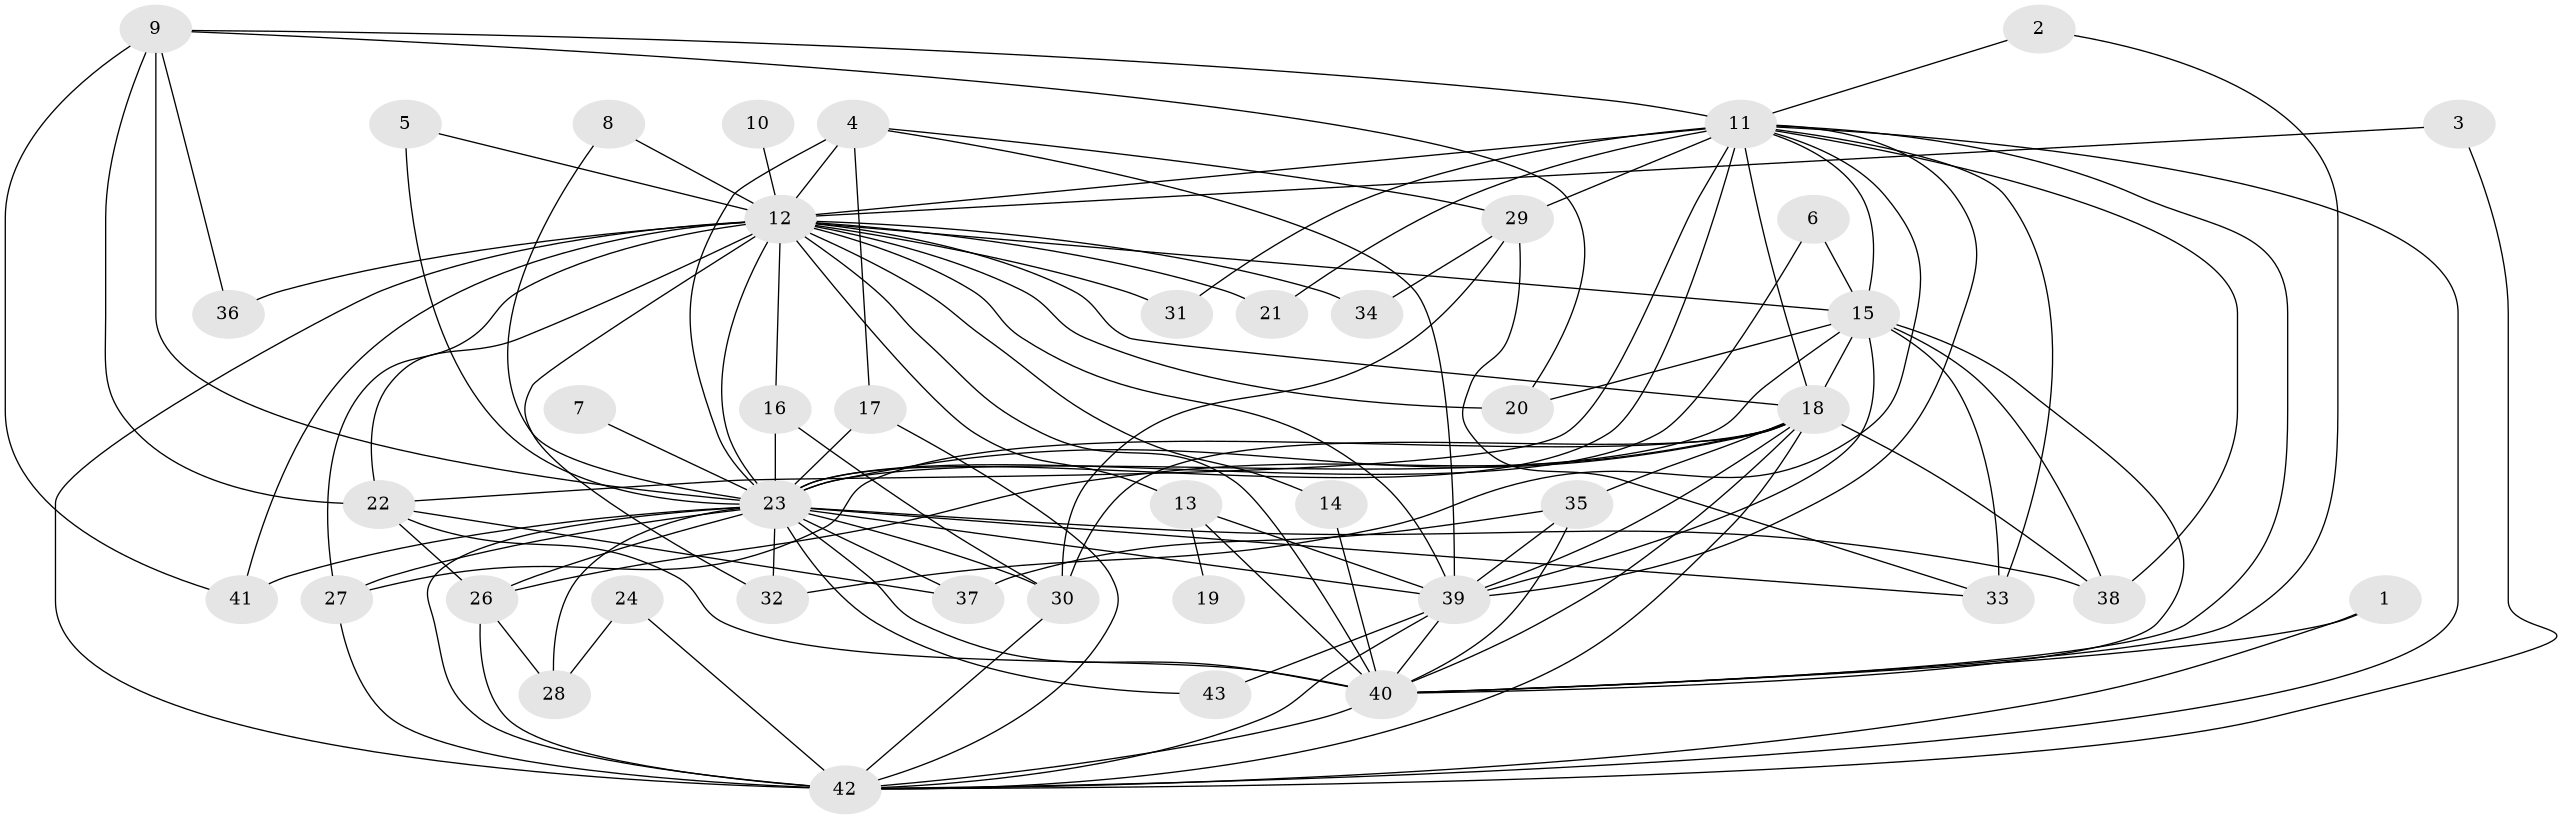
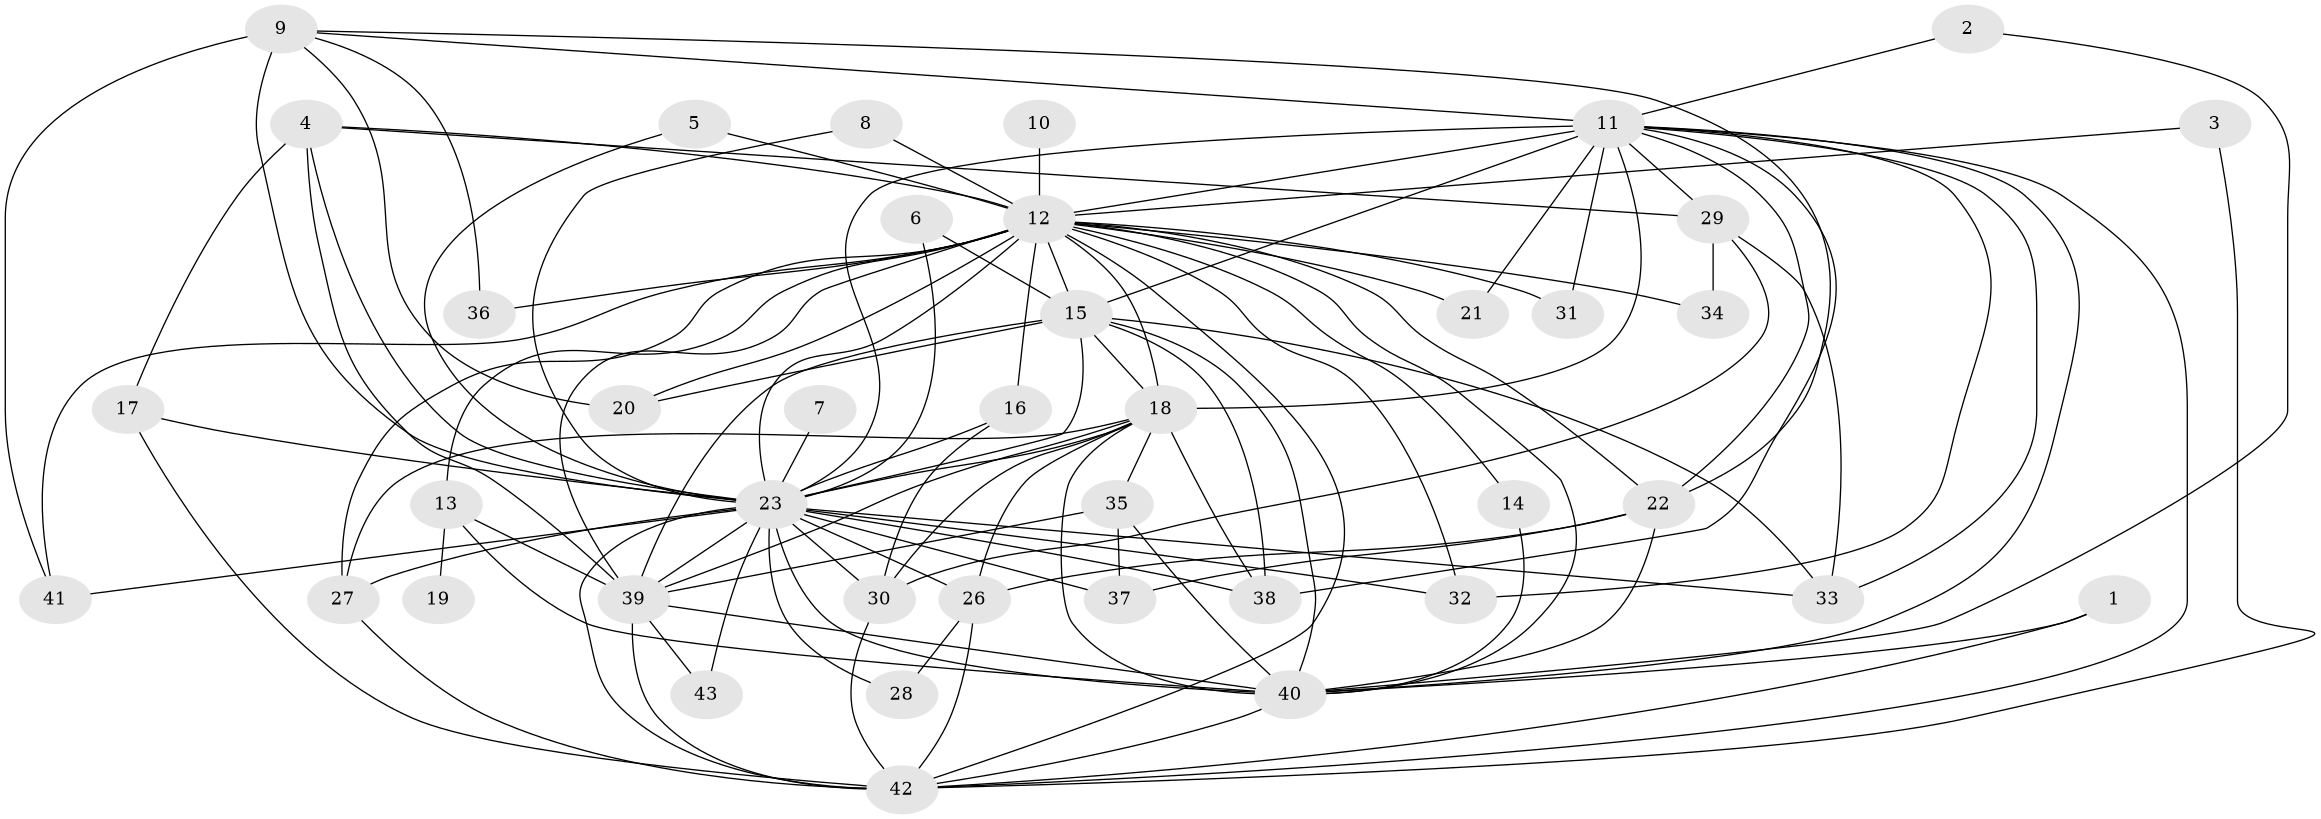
(1907, 434) -> none
(627, 600) -> none
(1394, 729) -> none
